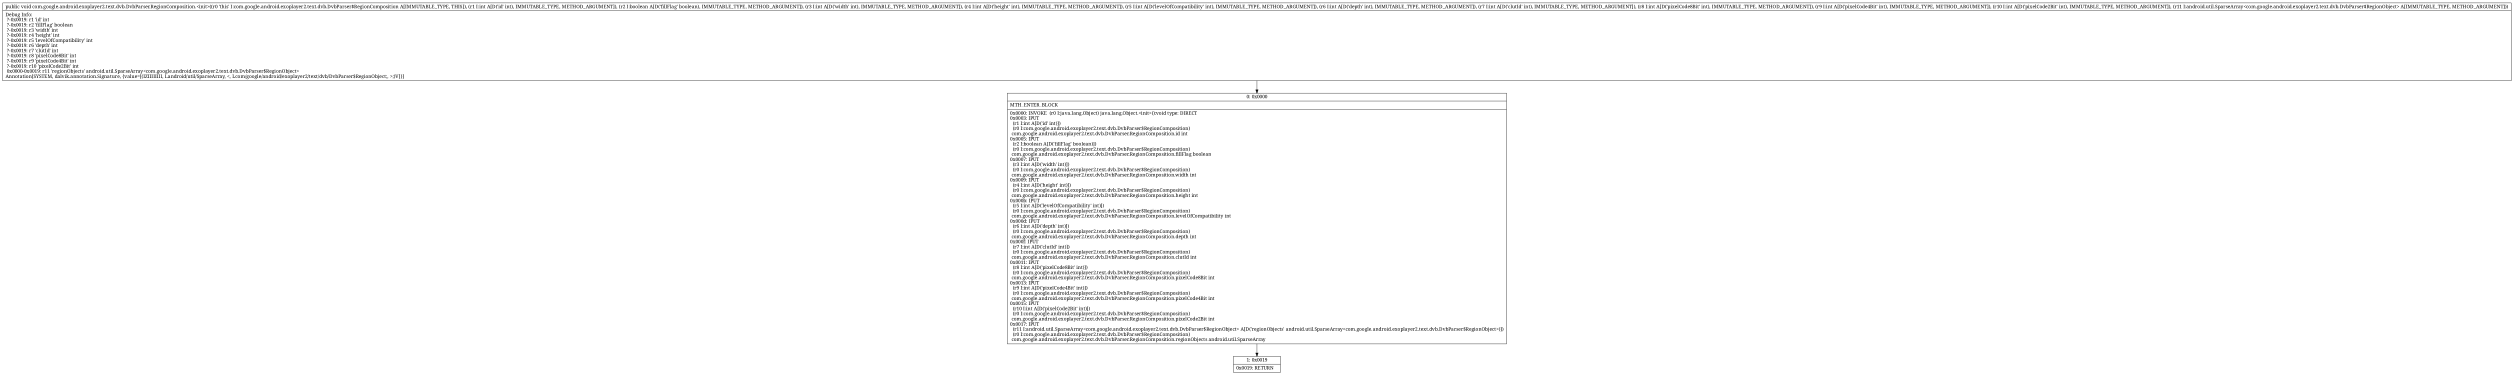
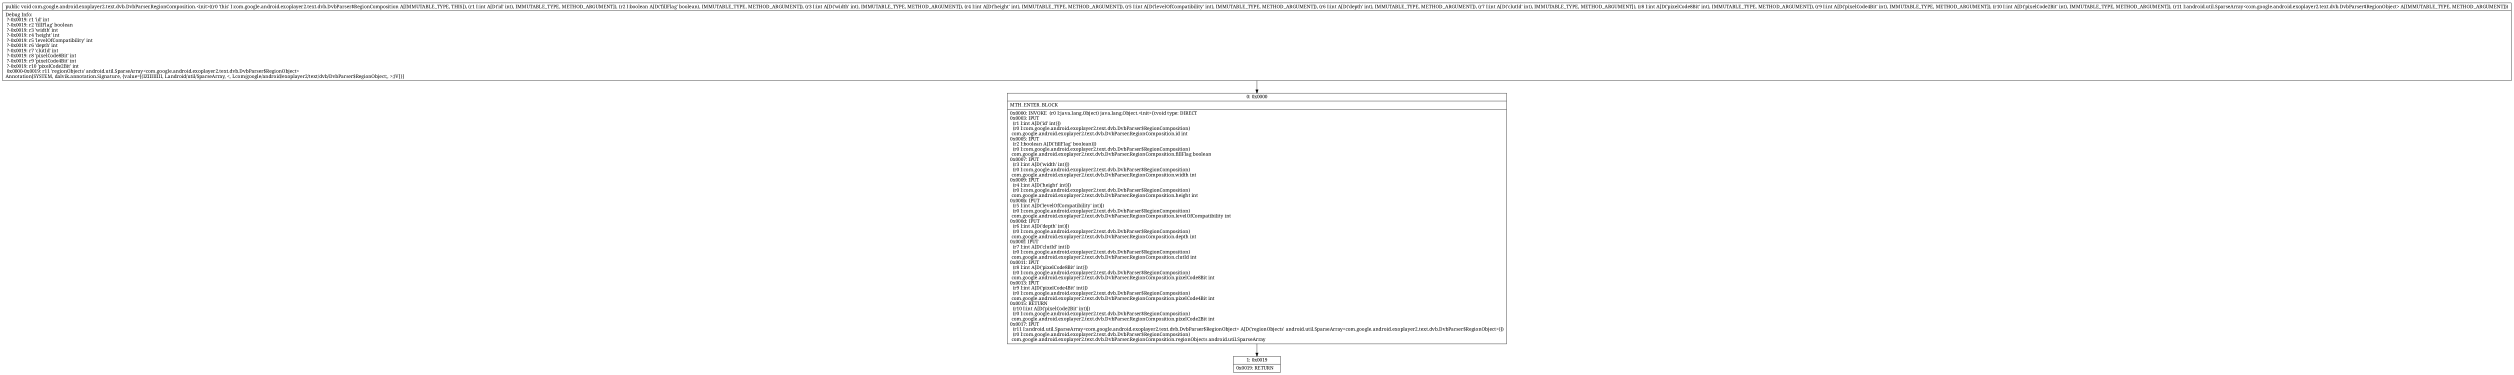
(1026, 304) -> (1030, 304)
